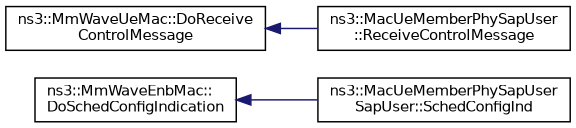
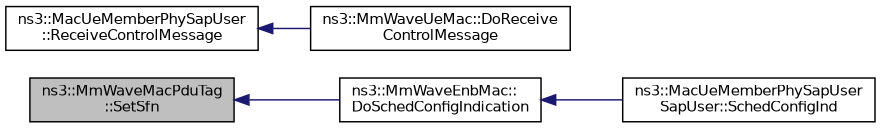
(299, 28) -> (292, 28)
none -> (132, 100)
